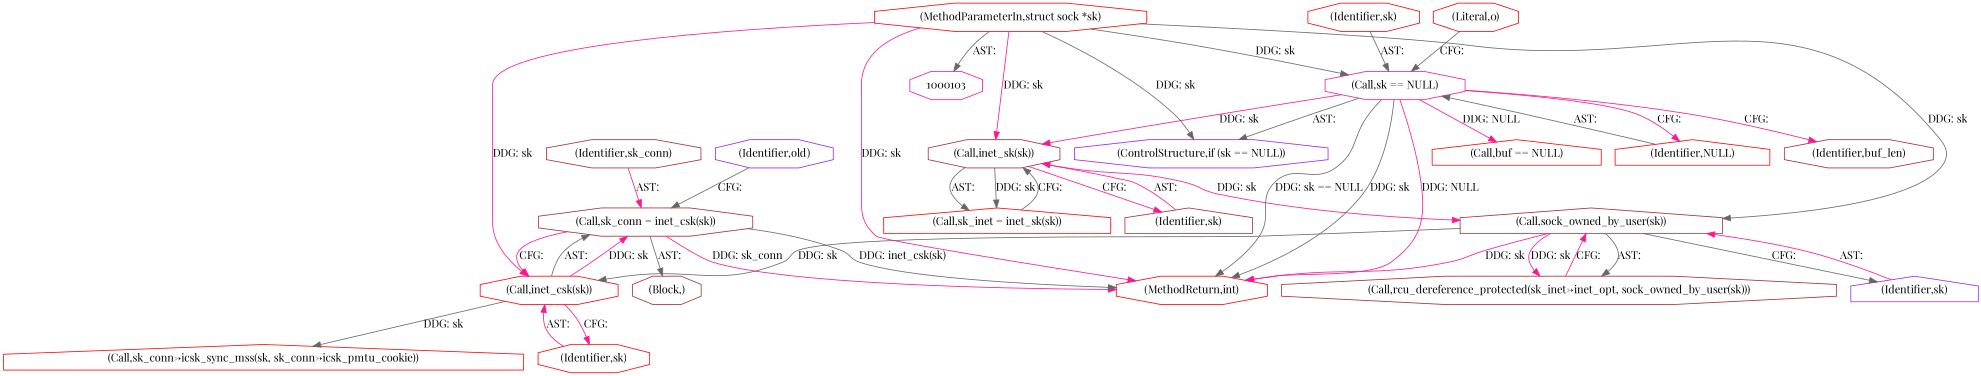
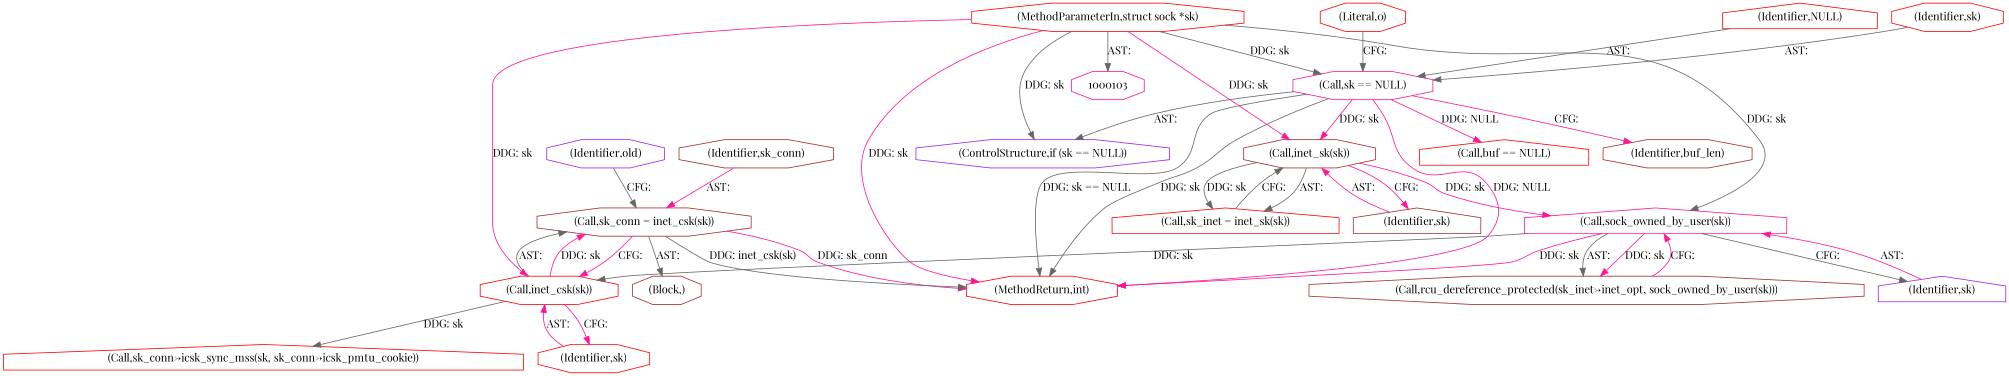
(1621, 109) -> none
(1591, 222) -> (1656, 222)
